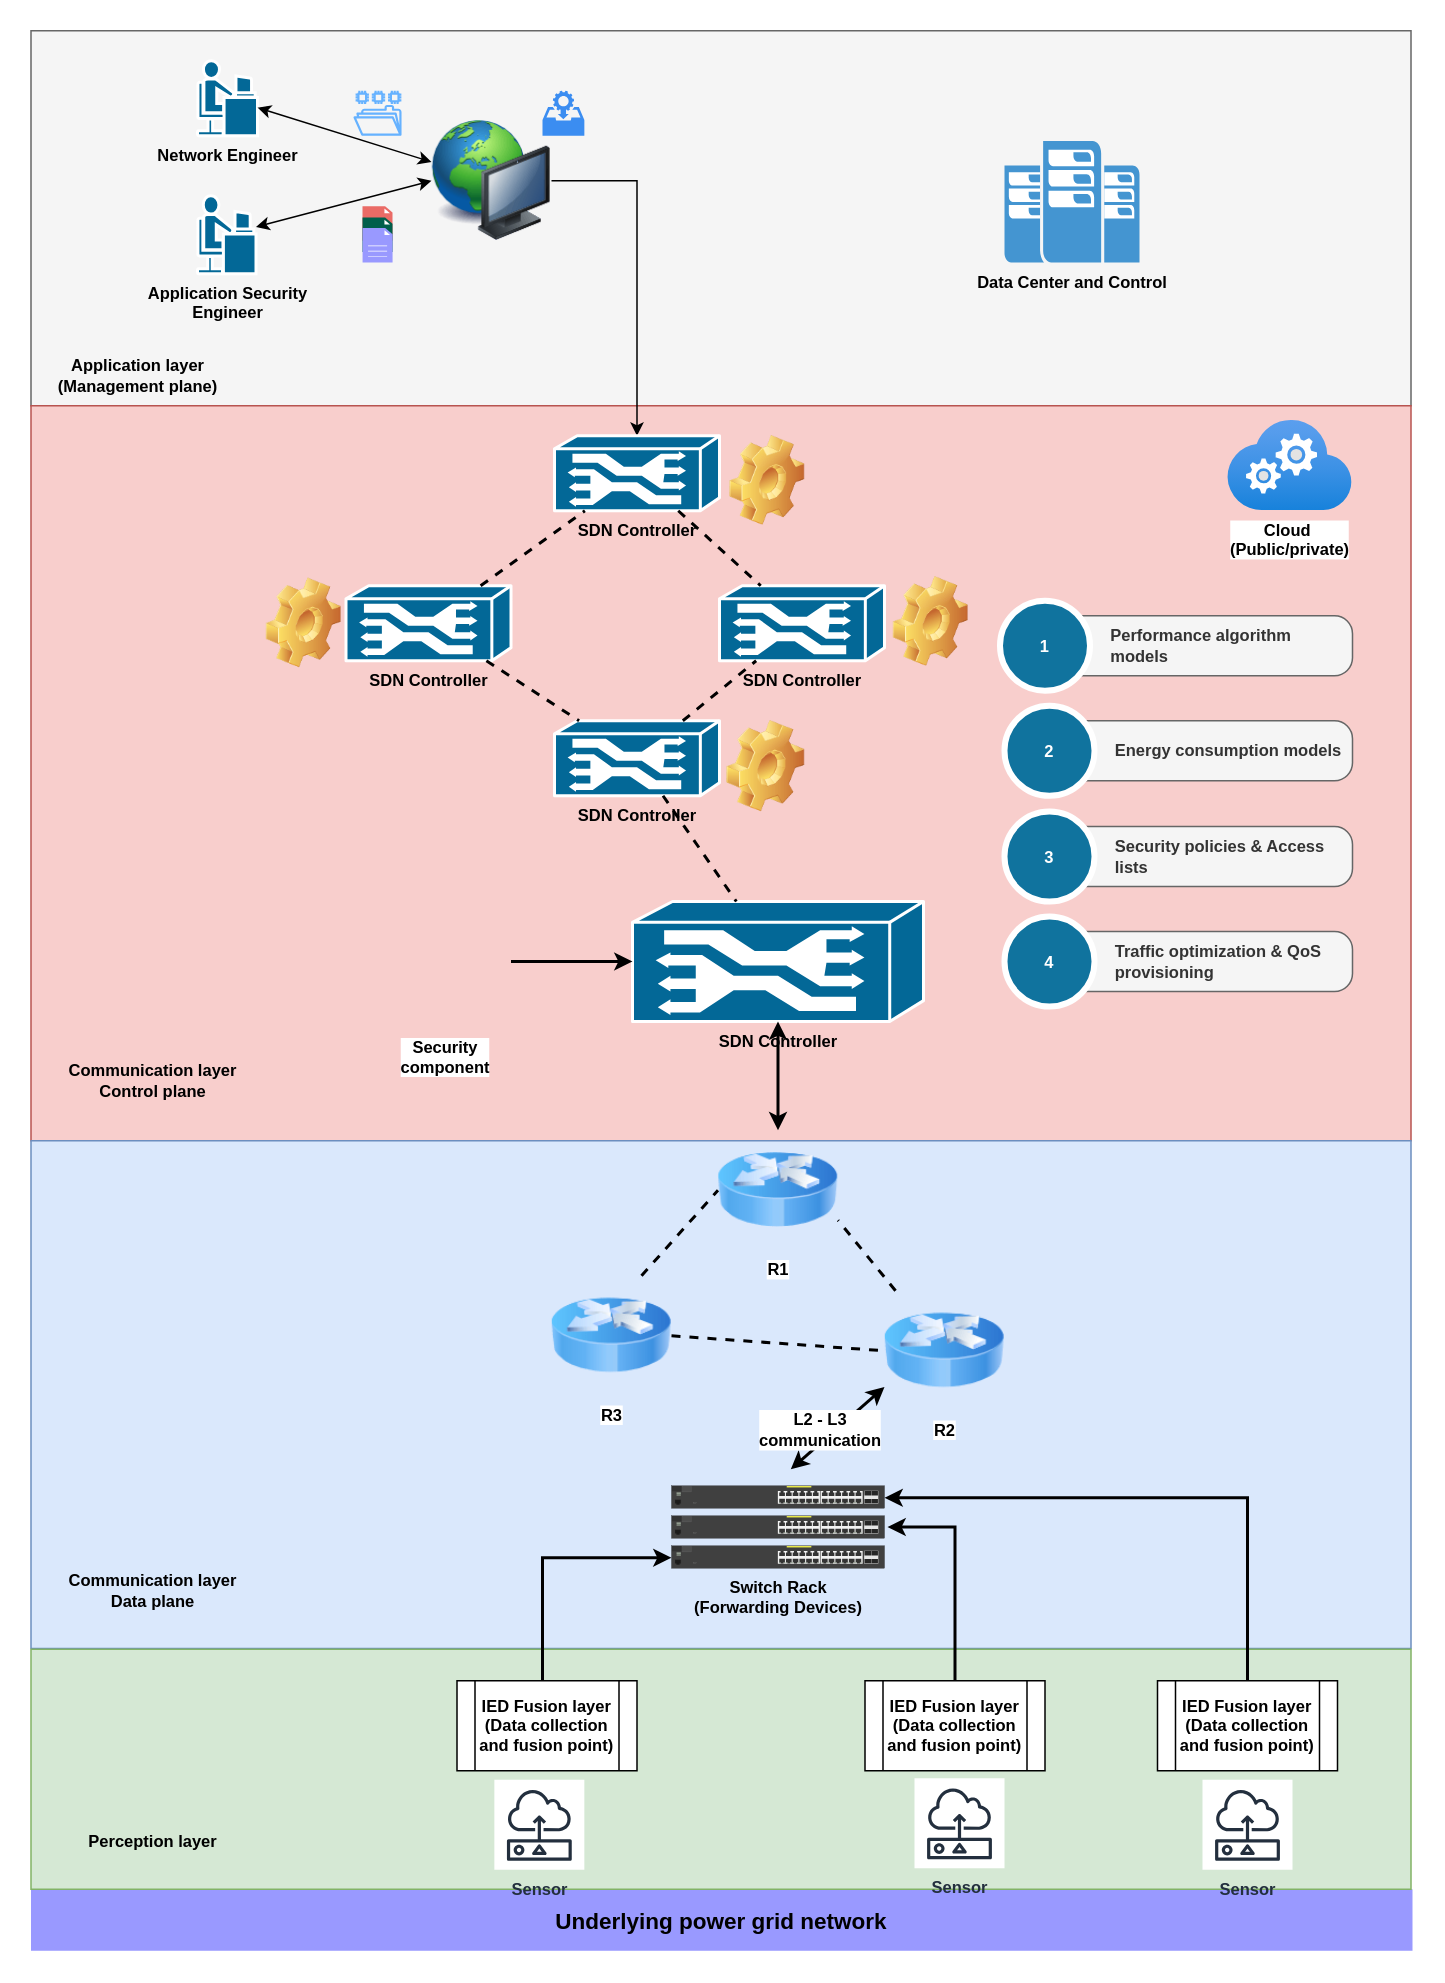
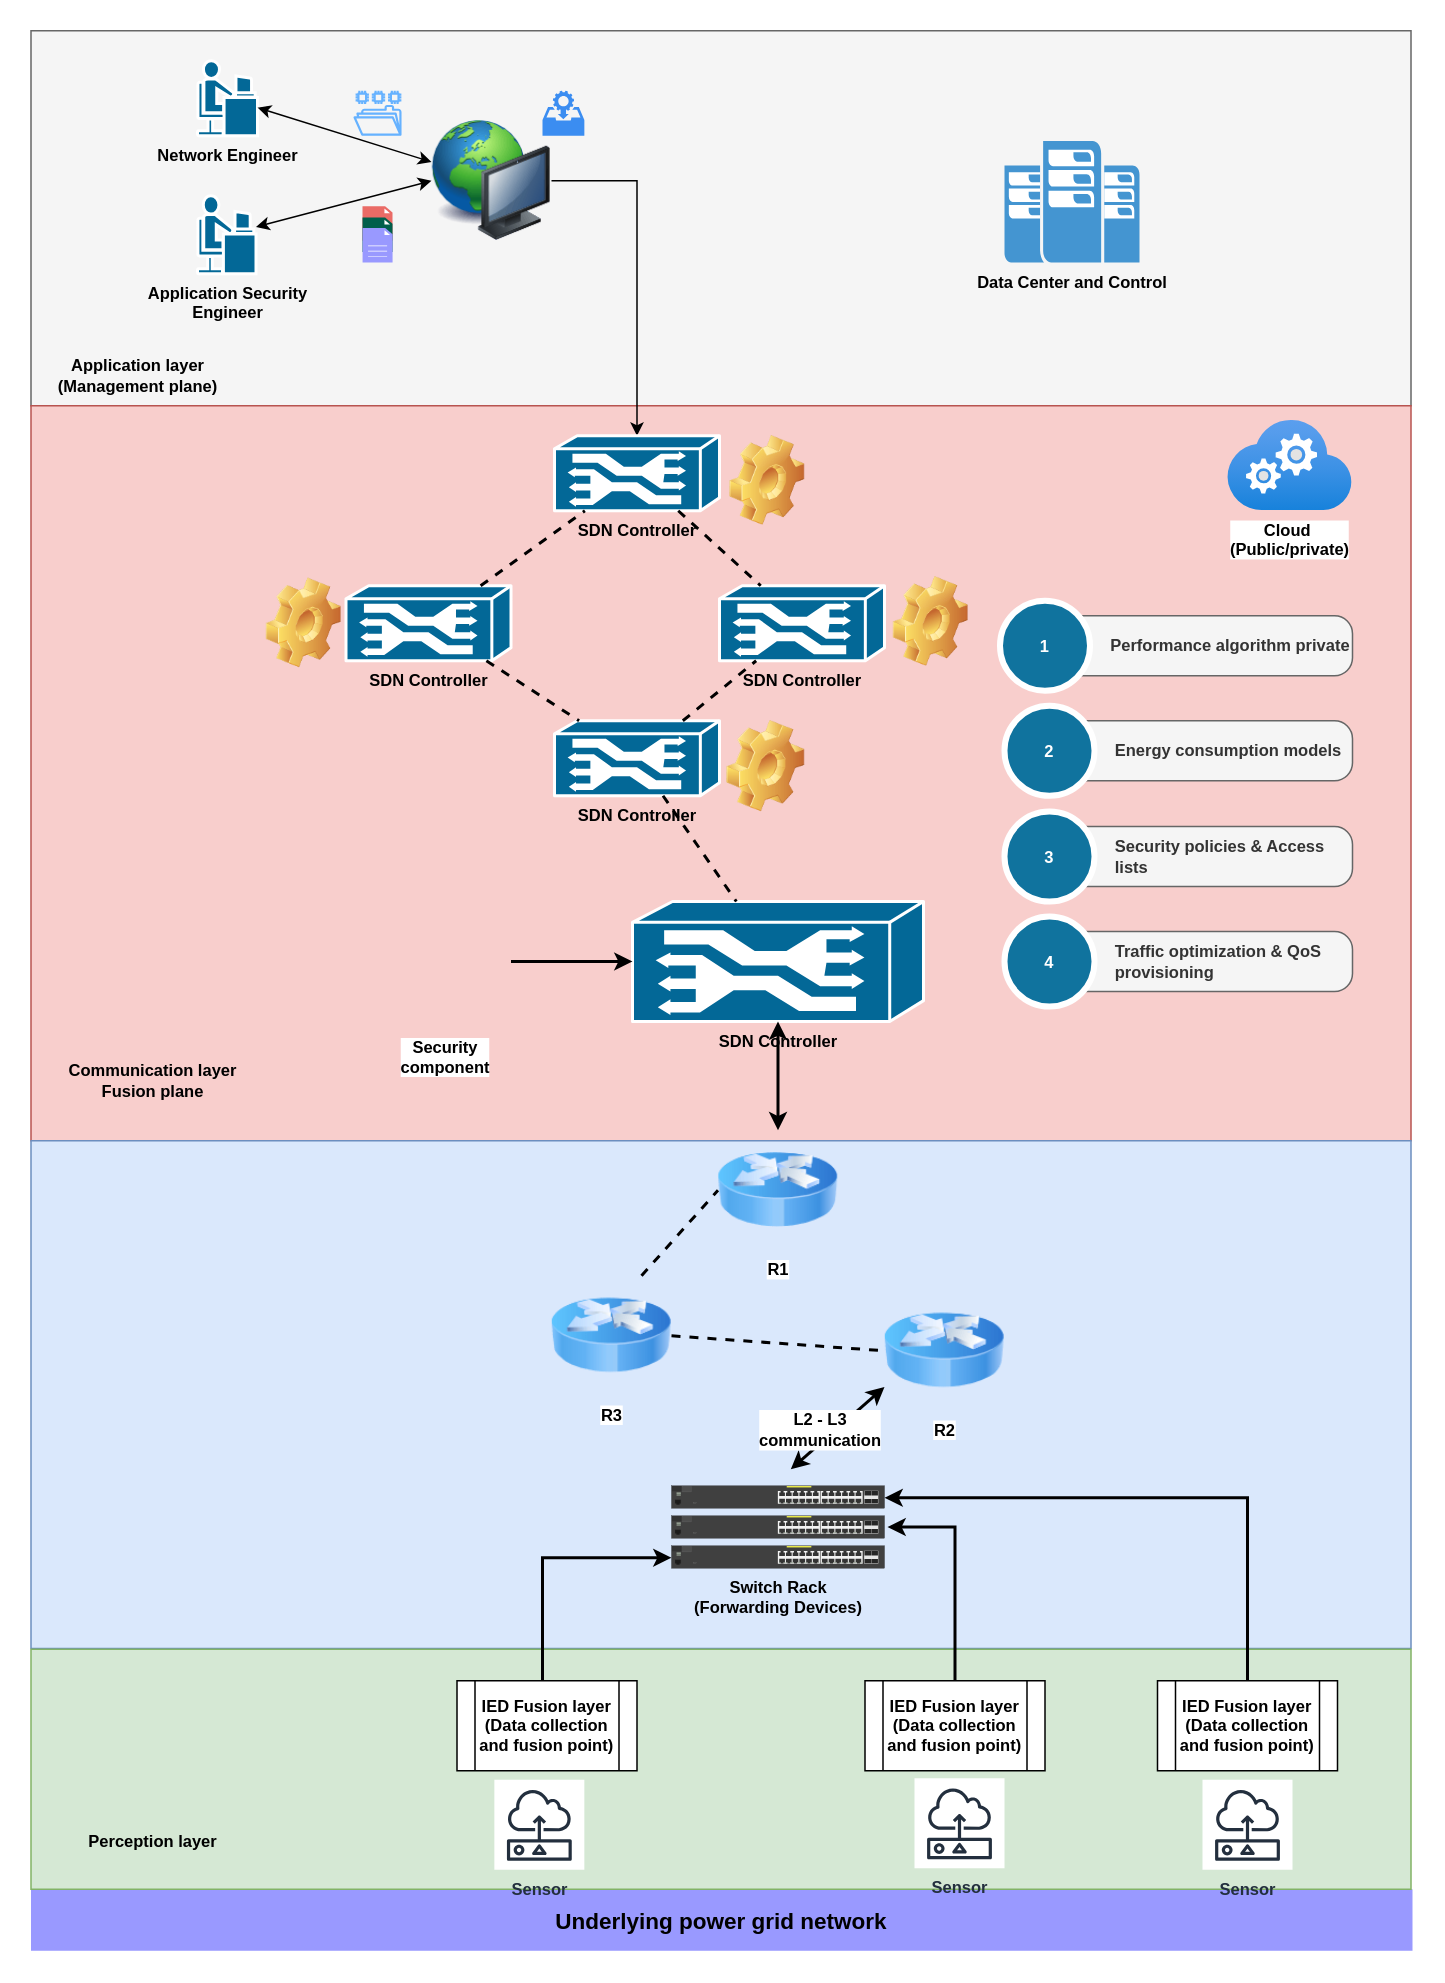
(1229, 646) -> (1232, 646)
(153, 1081) -> (153, 1081)
(867, 1256) -> none
(152, 1591) -> none
